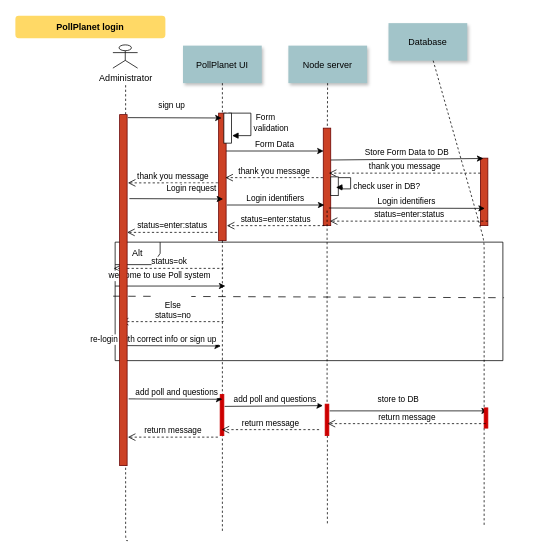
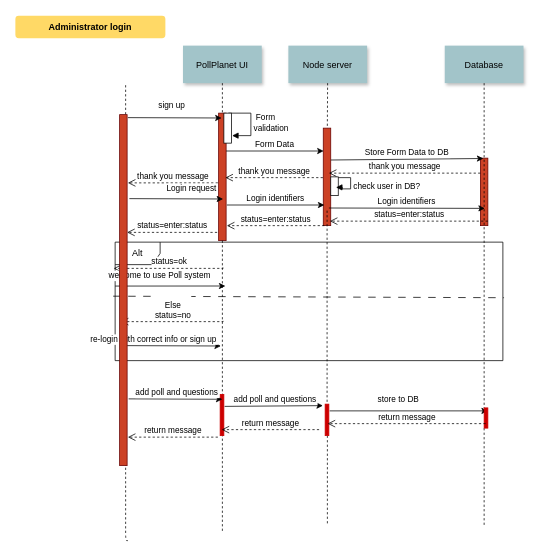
(90, 27) -> (90, 27)
(428, 42) -> (484, 64)
(125, 56) -> none
